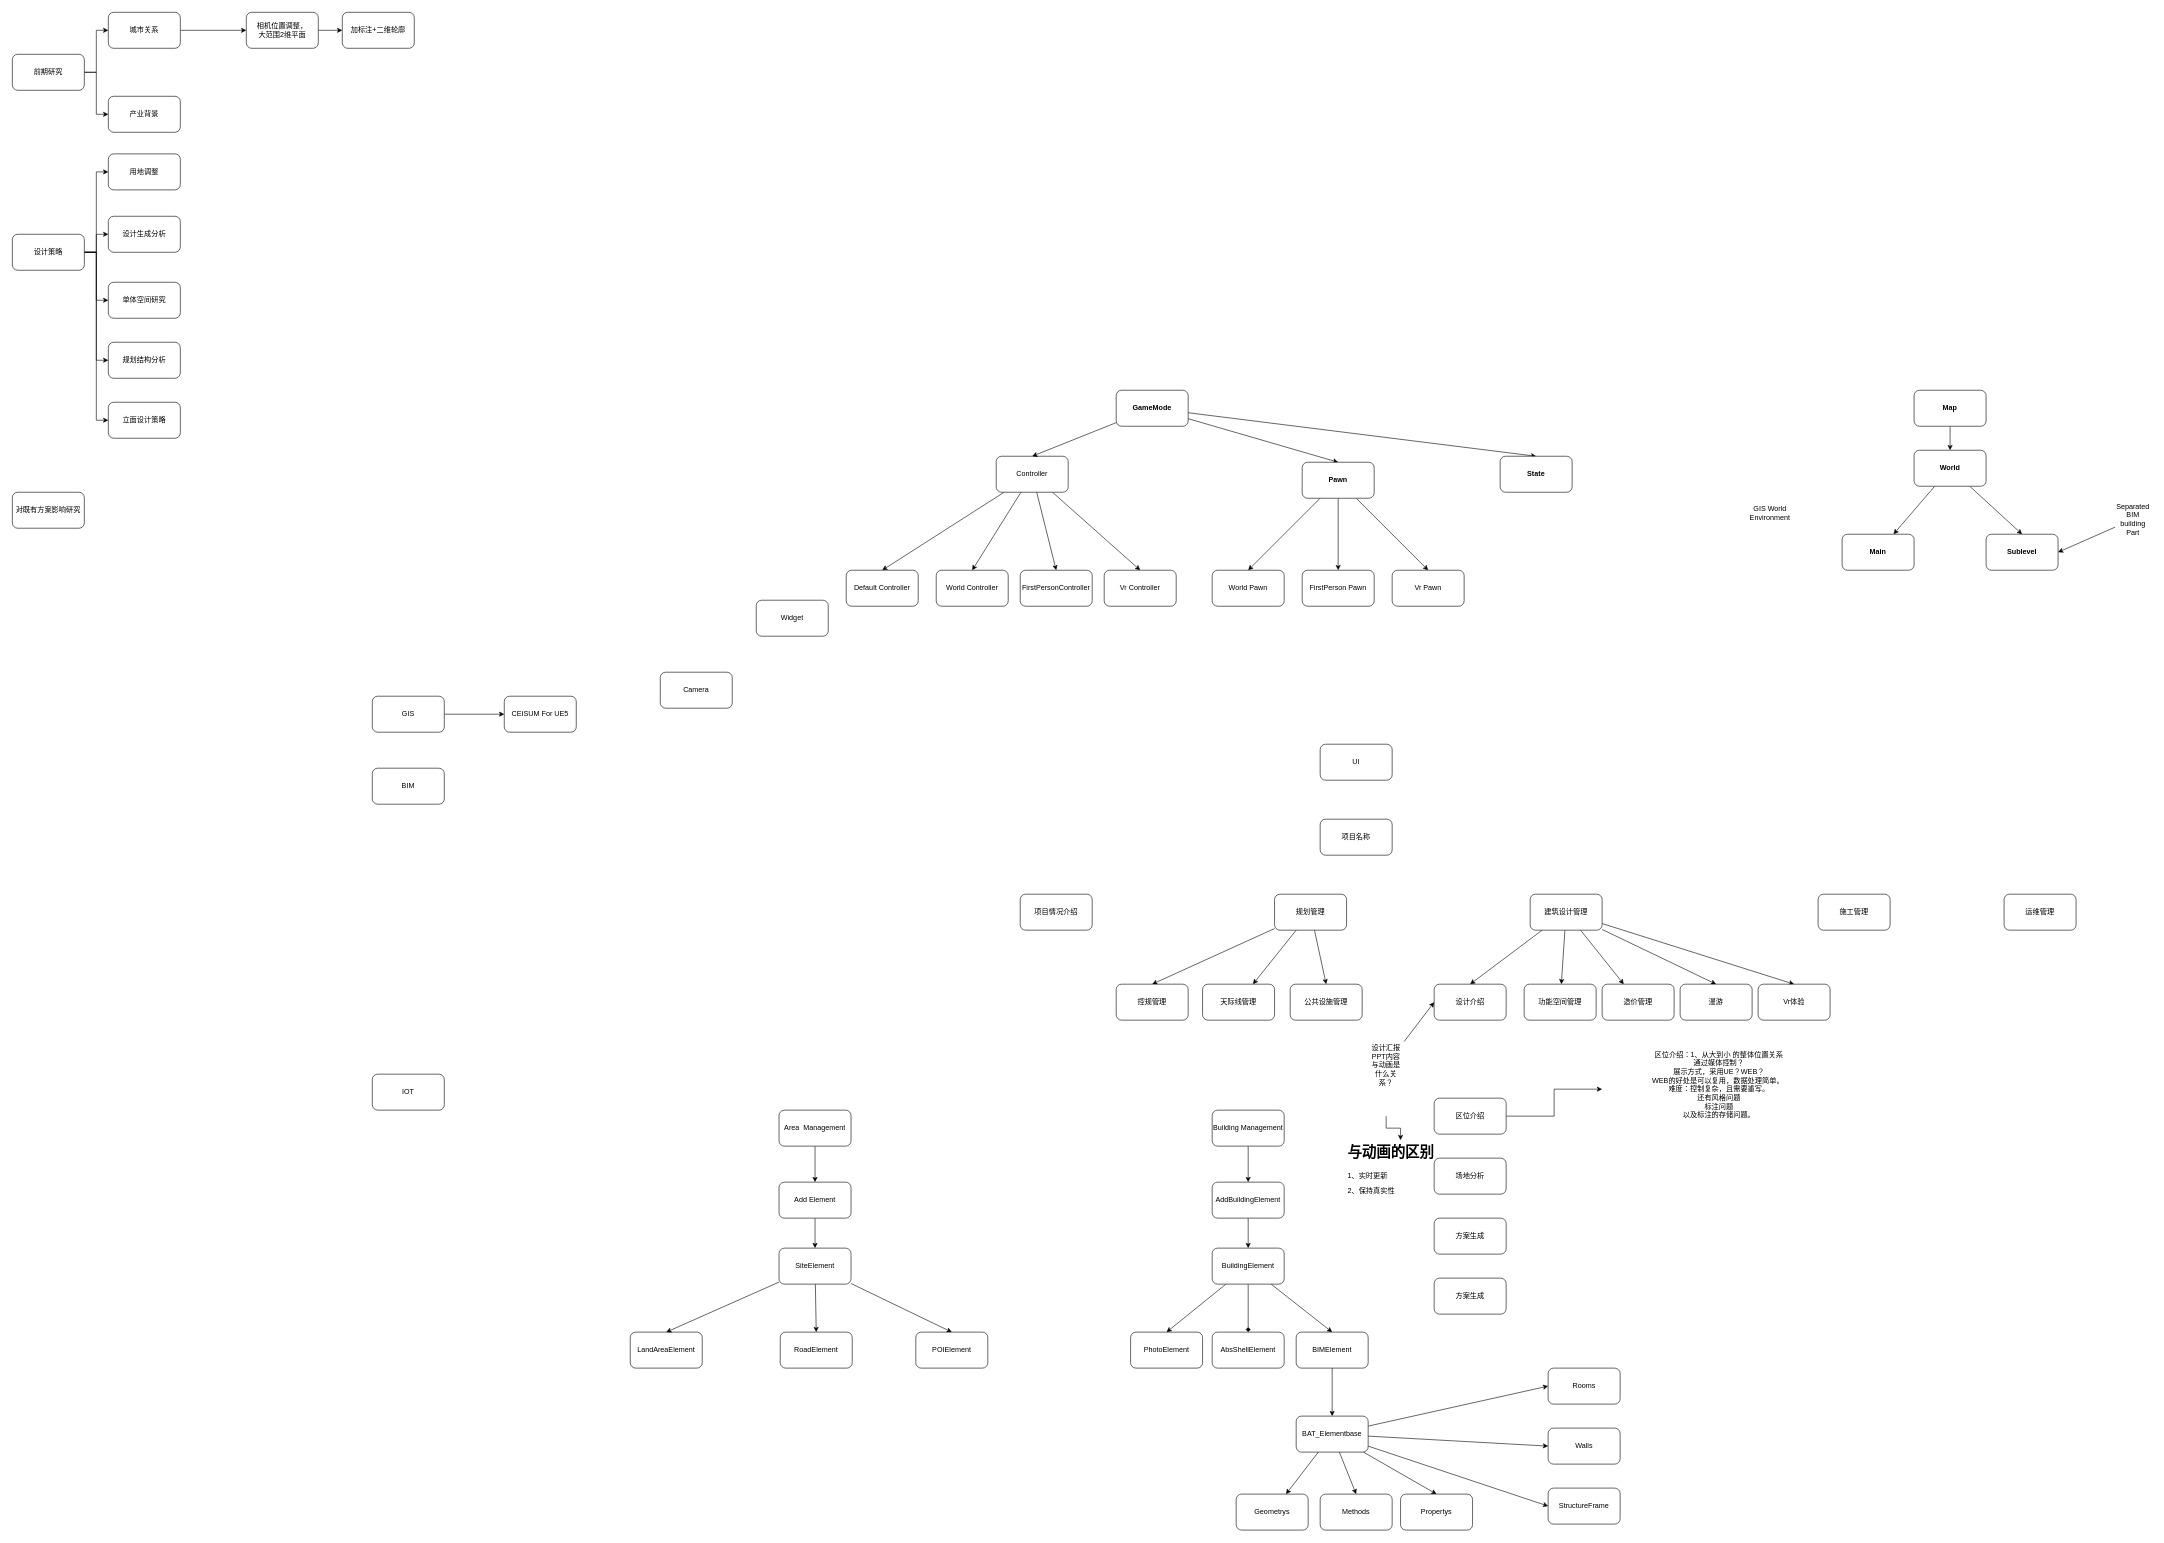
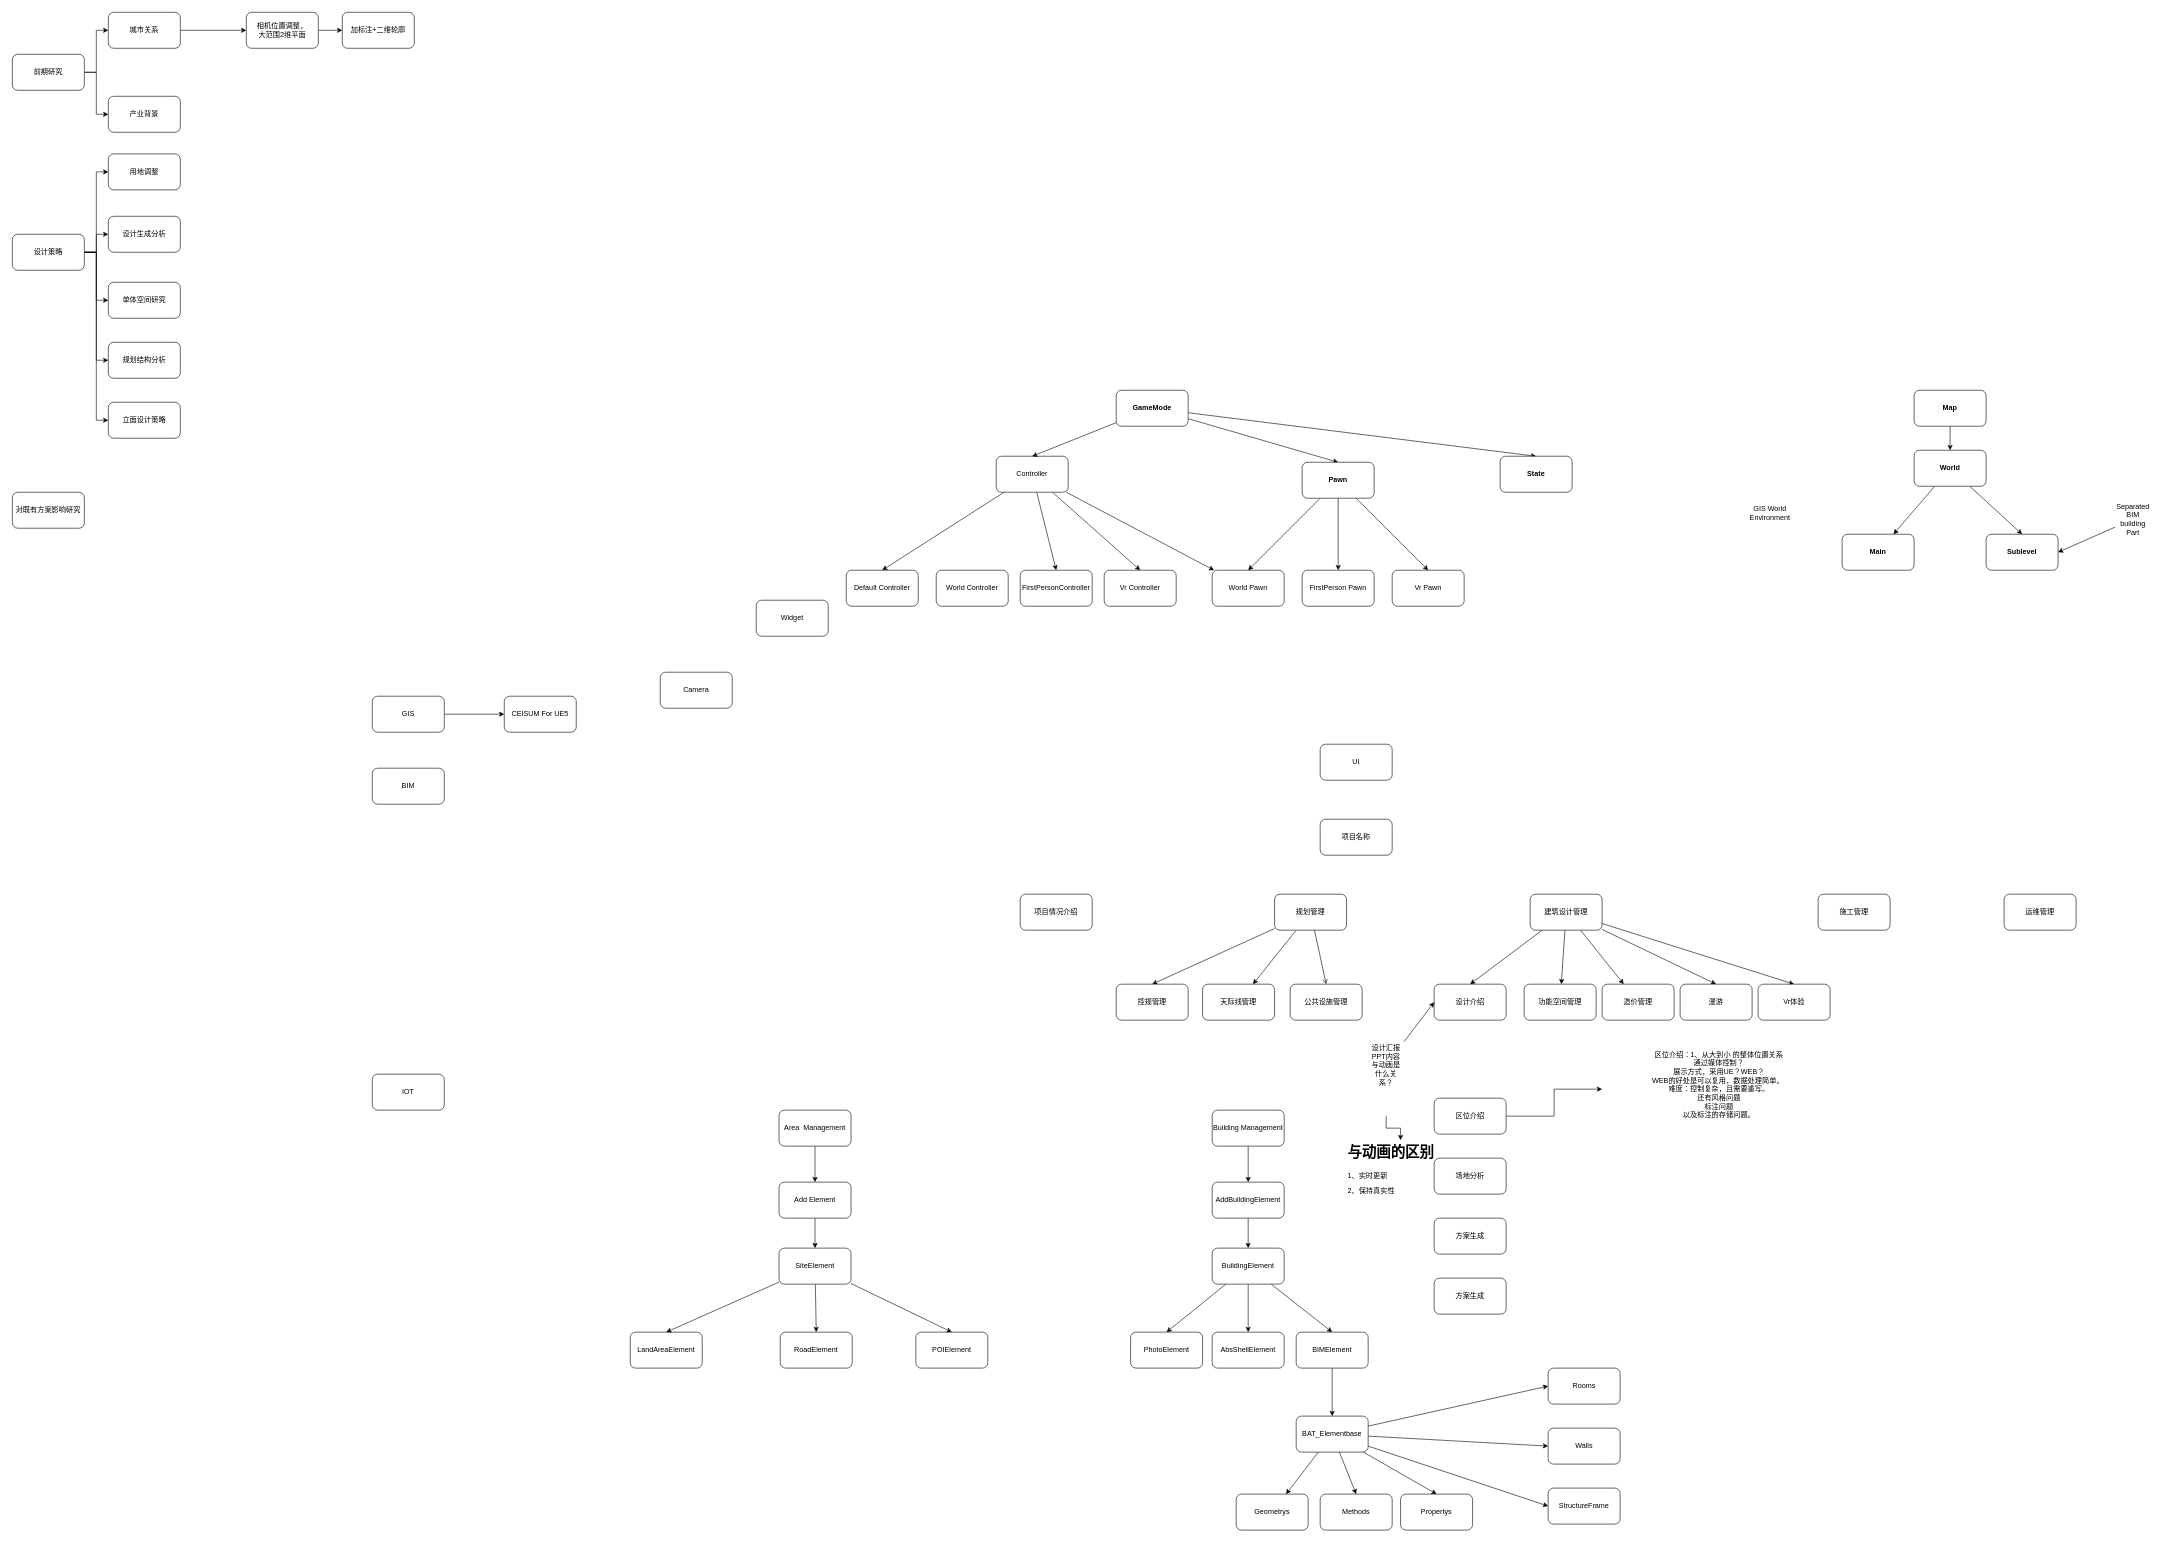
(998, 530) -> (1138, 530)
(1325, 979) -> (1325, 980)
(1248, 1326) -> (1248, 1326)
